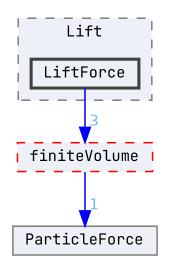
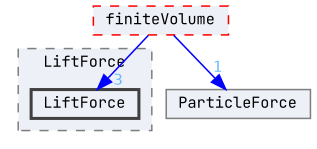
(85, 33) -> (85, 63)
(85, 110) -> (127, 58)
